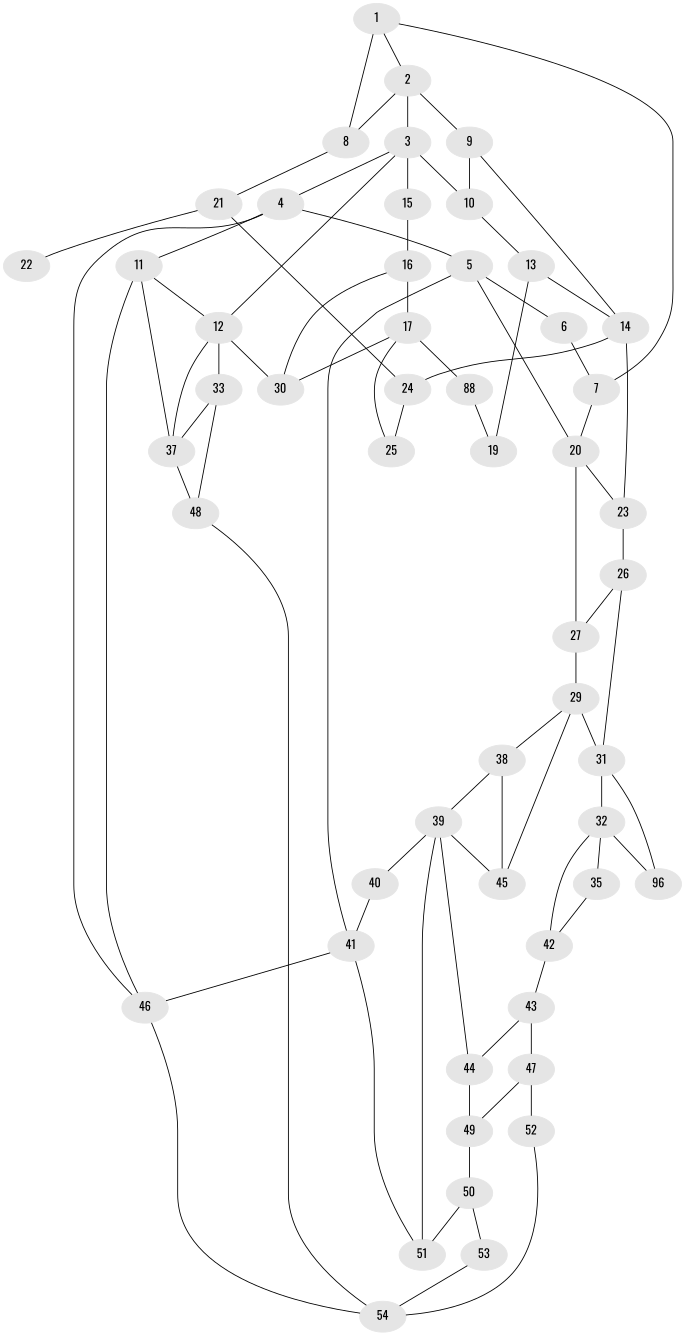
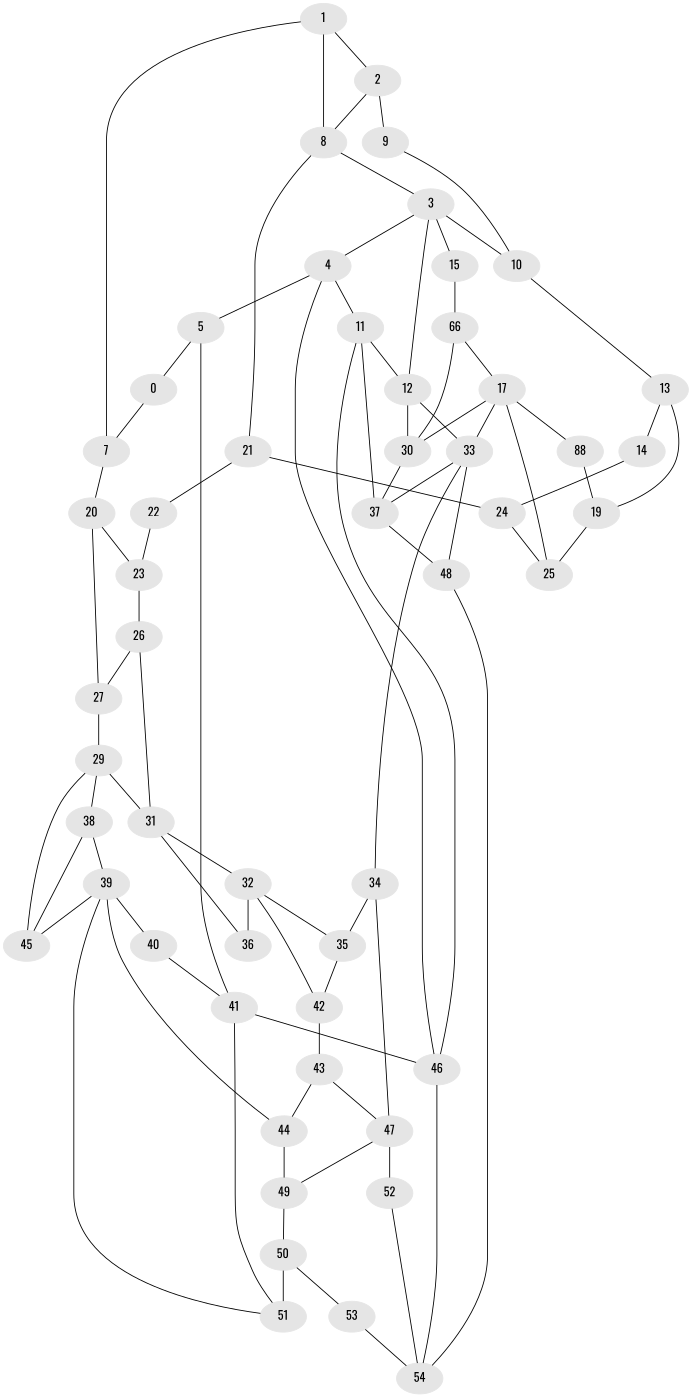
(408, 112) -> (377, 173)
(548, 235) -> none
(408, 266) -> (455, 328)
(564, 328) -> (154, 390)
(527, 367) -> none
(184, 386) -> (392, 481)
none -> (486, 421)
(627, 421) -> (146, 544)
none -> (573, 544)
none -> (375, 884)
(658, 884) -> (248, 946)
